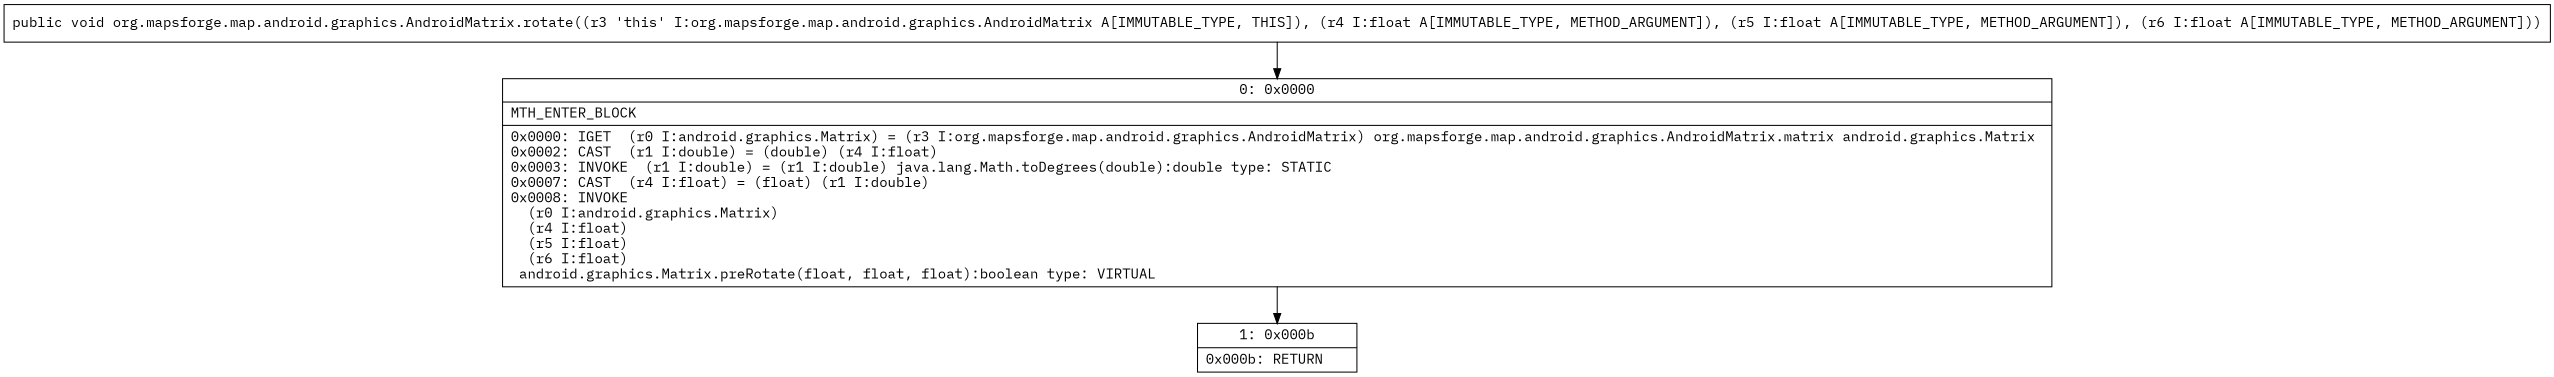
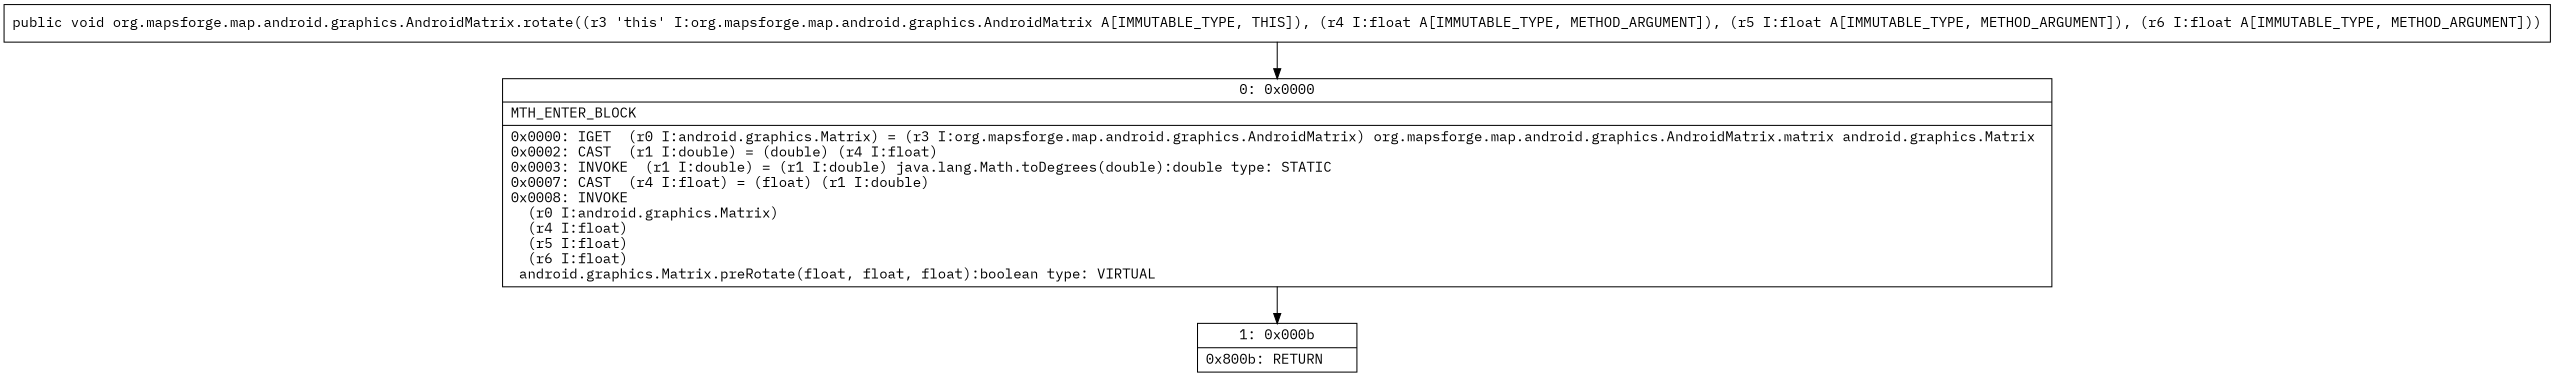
(1277, 359) -> (1277, 359)
